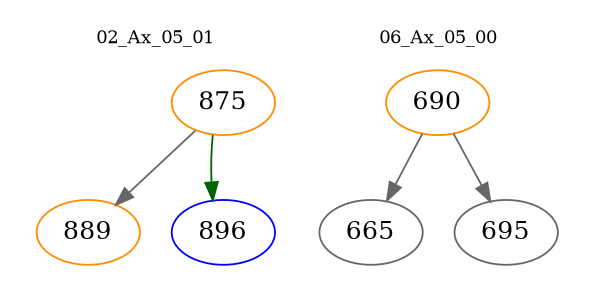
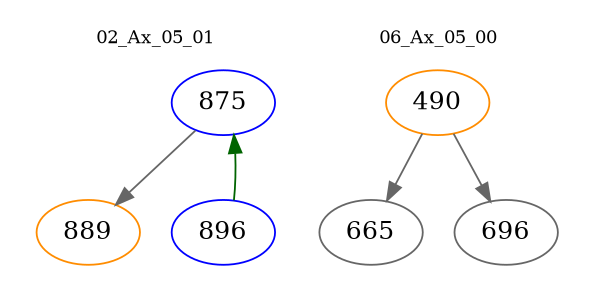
(223, 103) -> (223, 103)
(438, 103) -> (438, 103)
(211, 158) -> (235, 177)
(506, 232) -> (506, 232)
